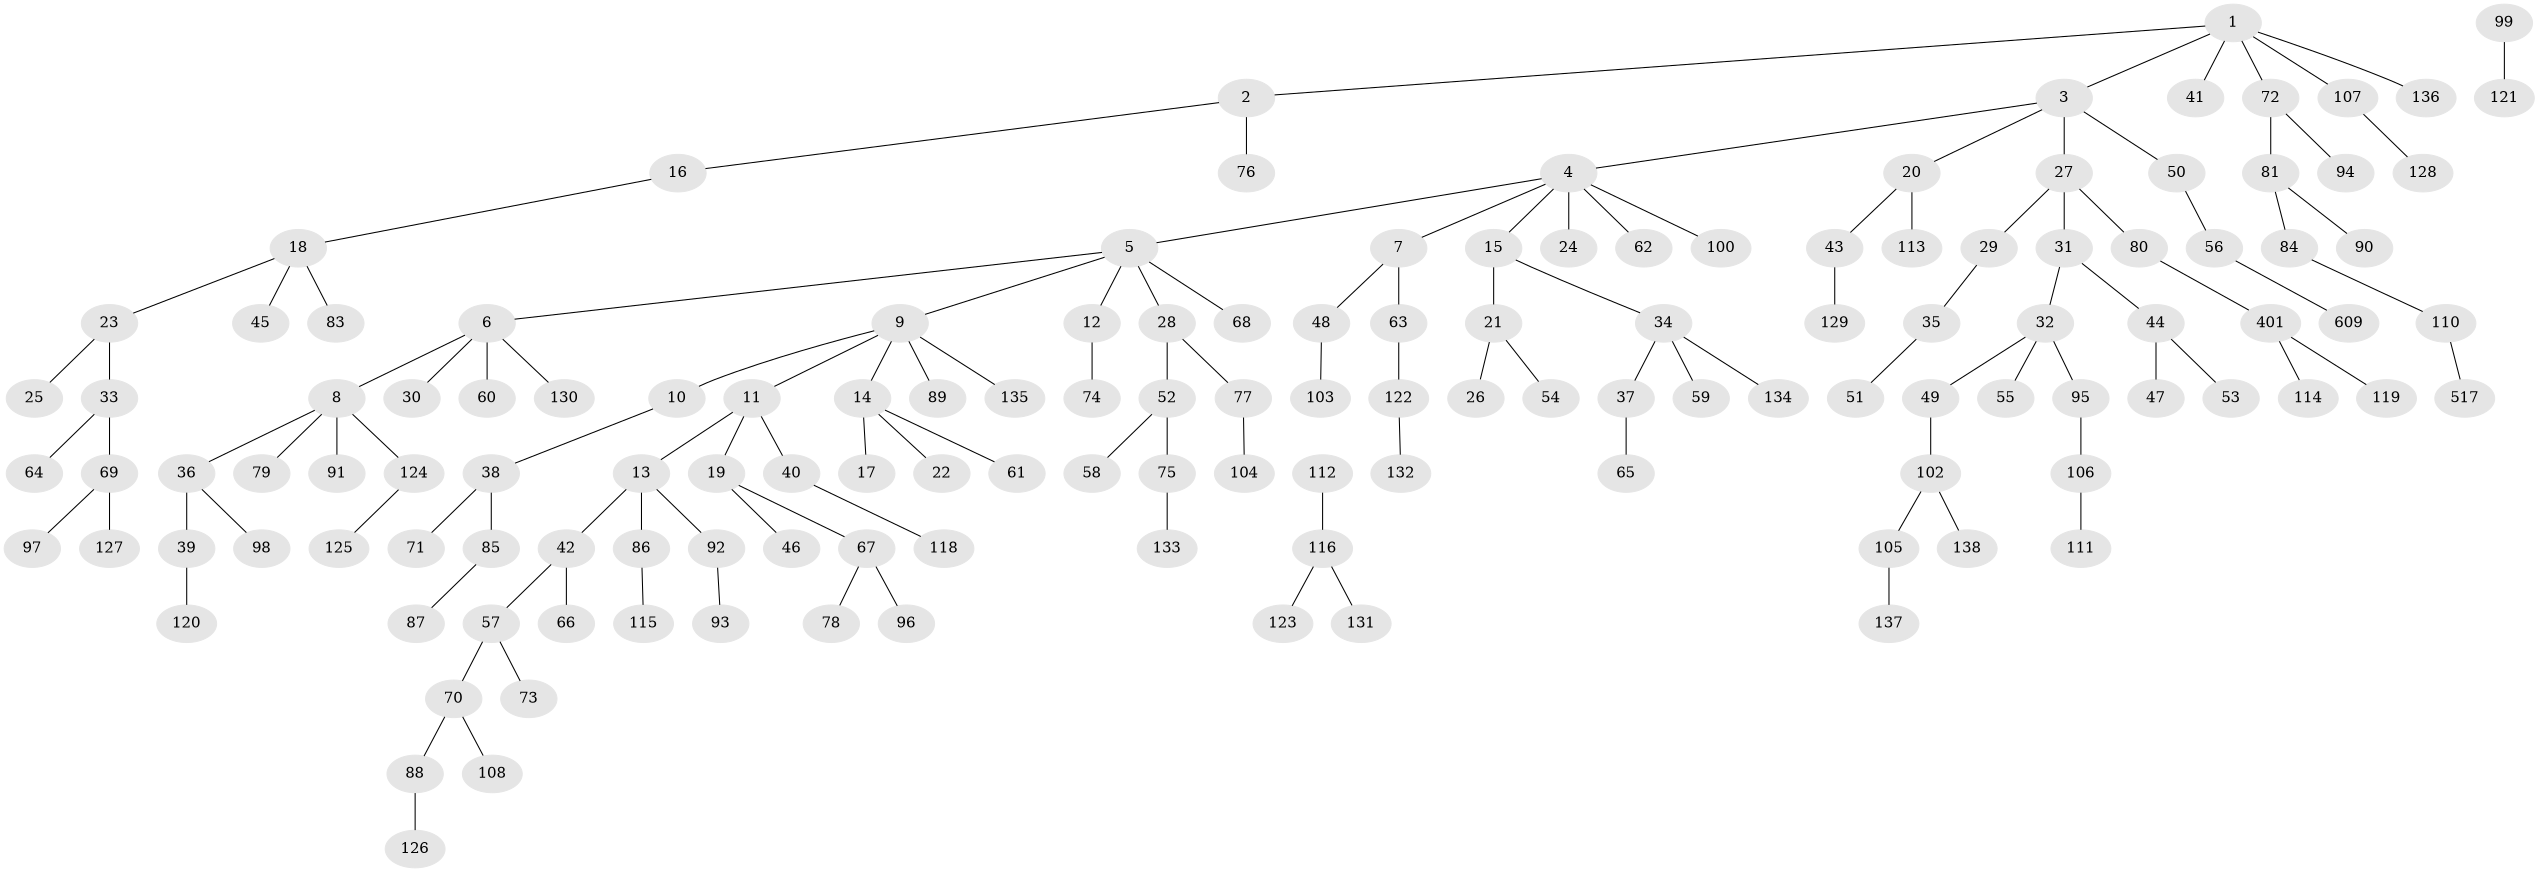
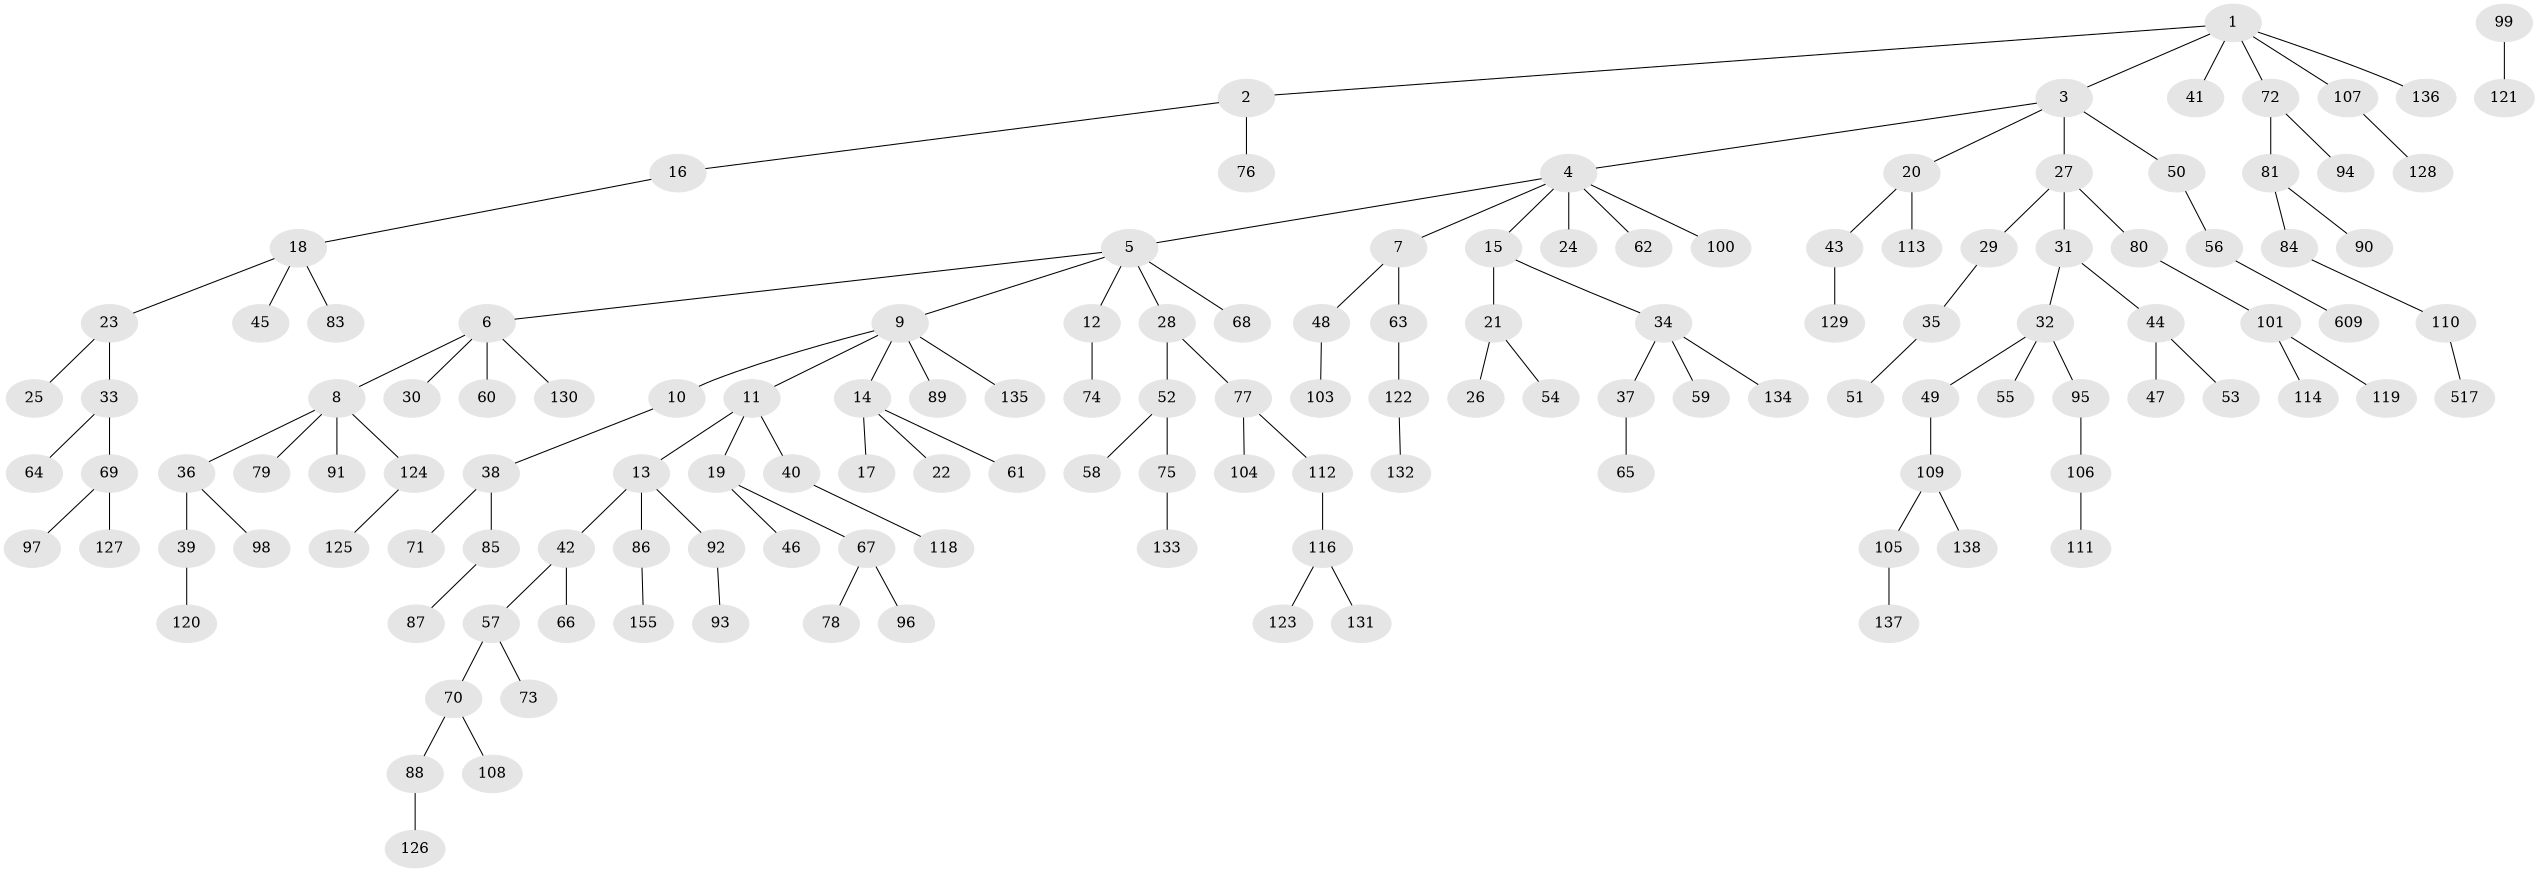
(2271, 323) -> (2271, 323)
none -> (1283, 436)
(1931, 474) -> (1931, 474)
(644, 624) -> (644, 624)
